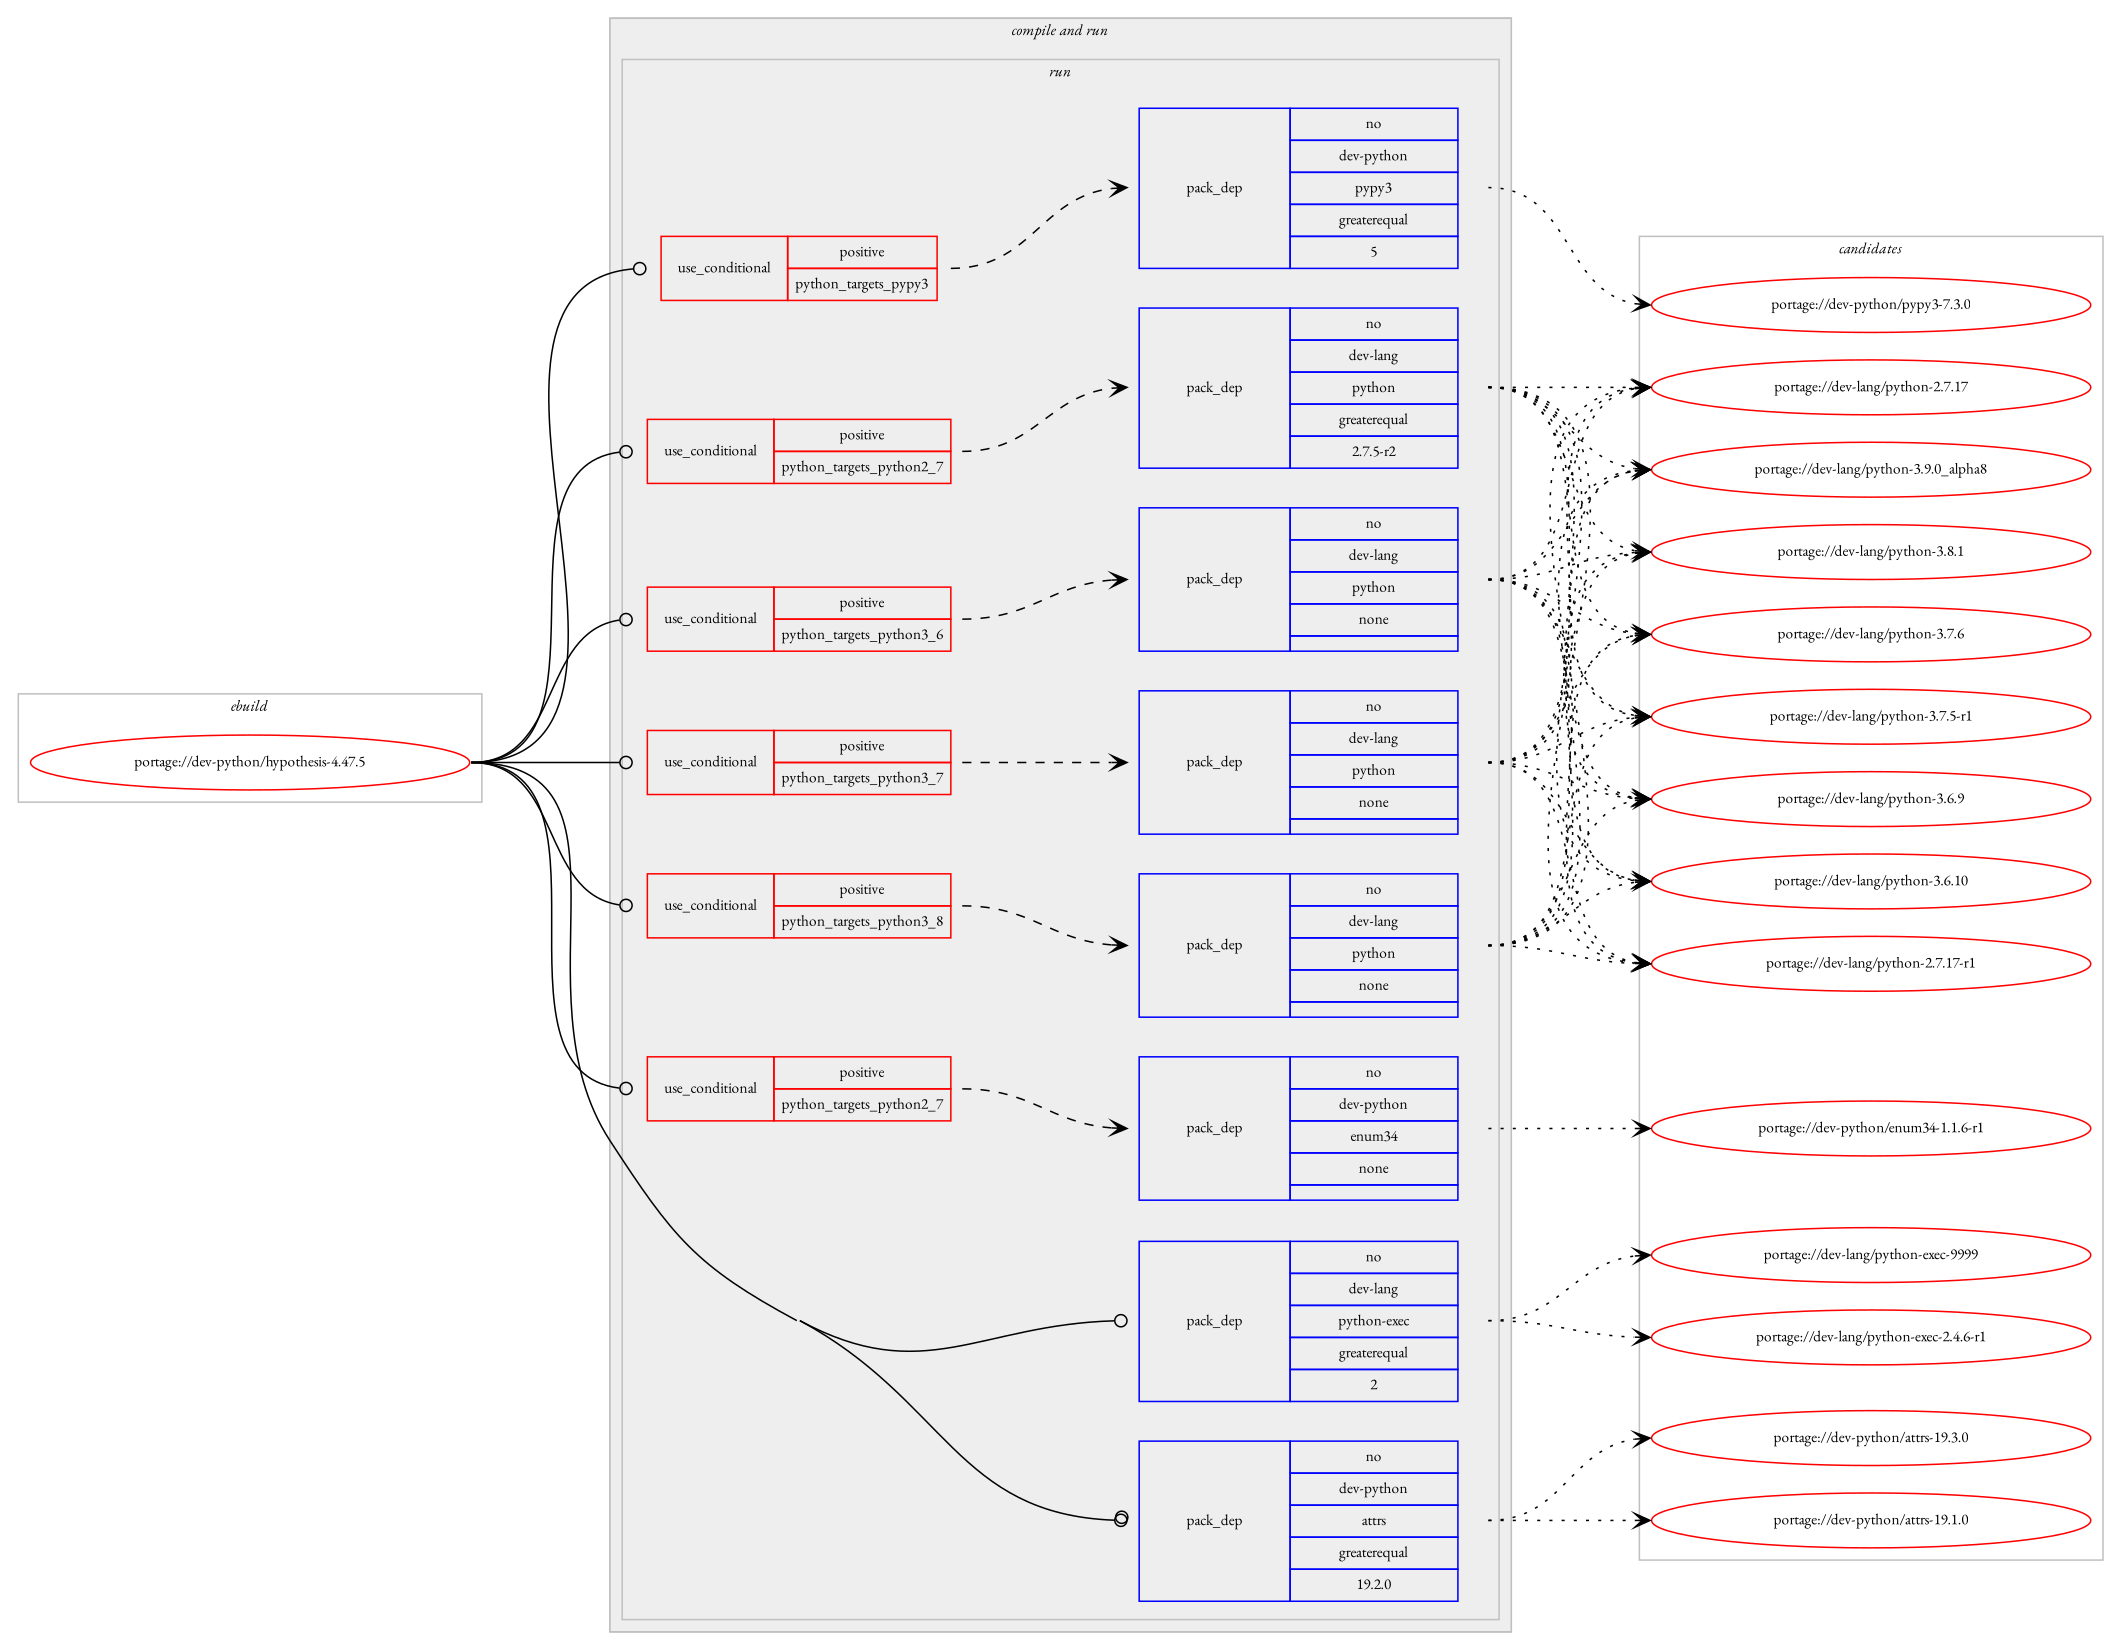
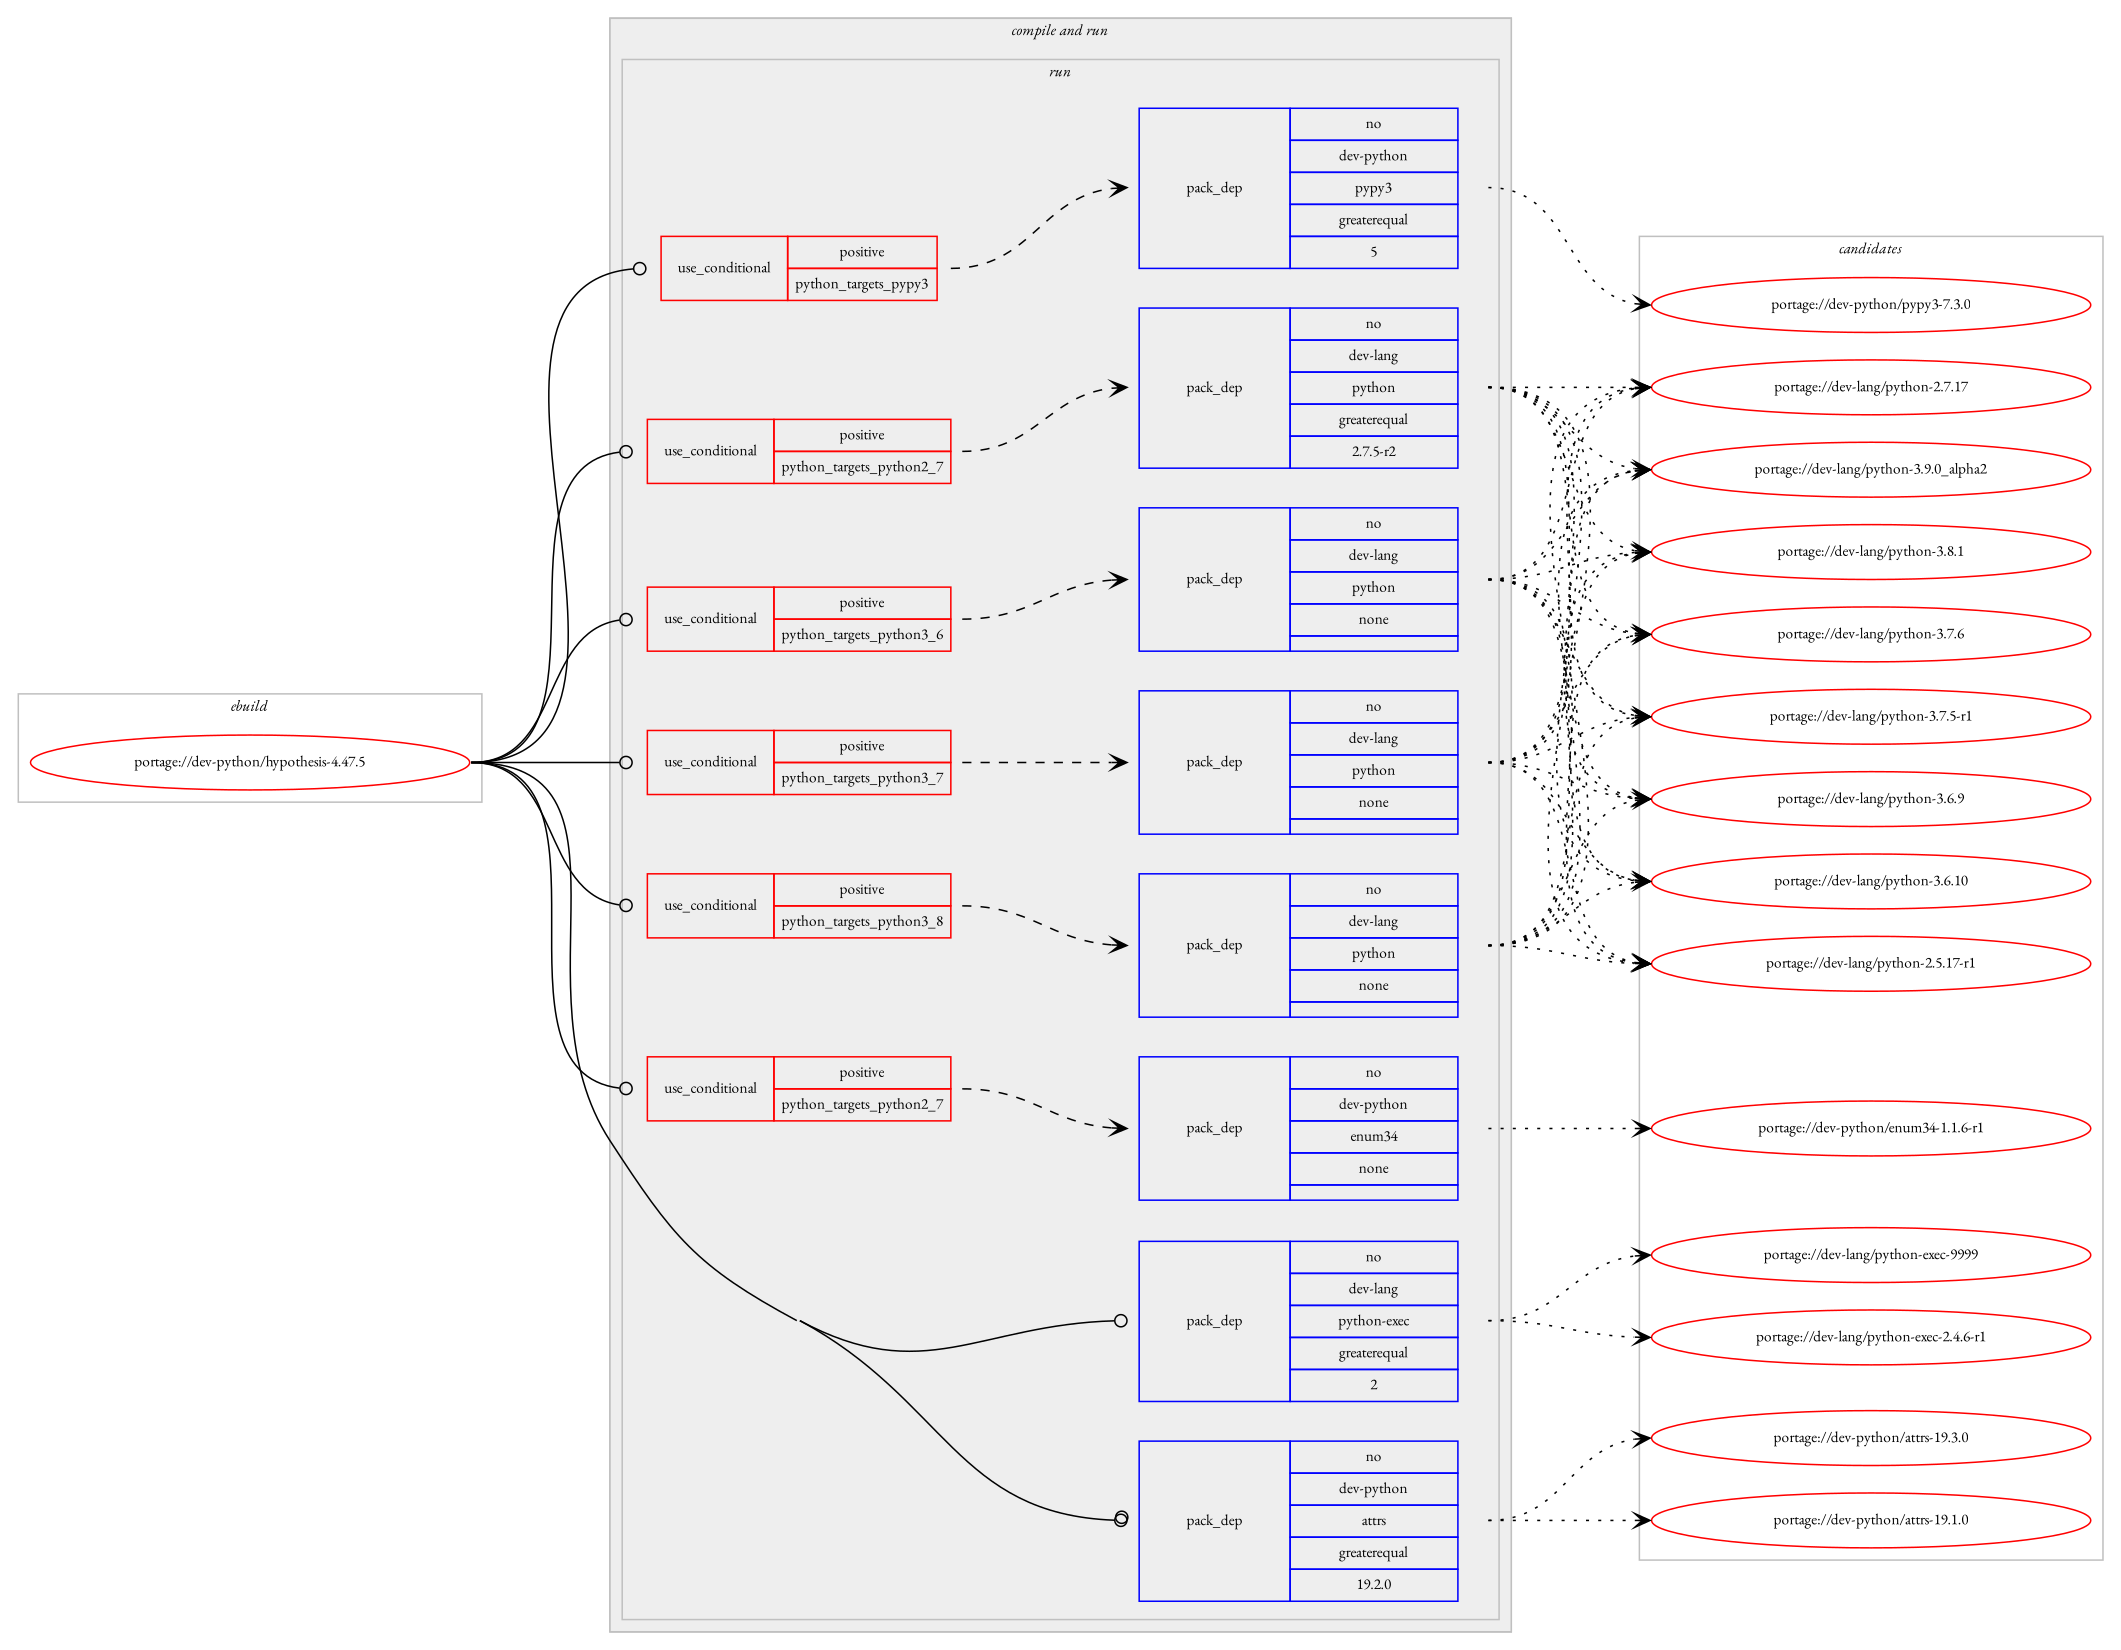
(1871, 470) -> (1871, 470)
(1871, 964) -> (1871, 964)
